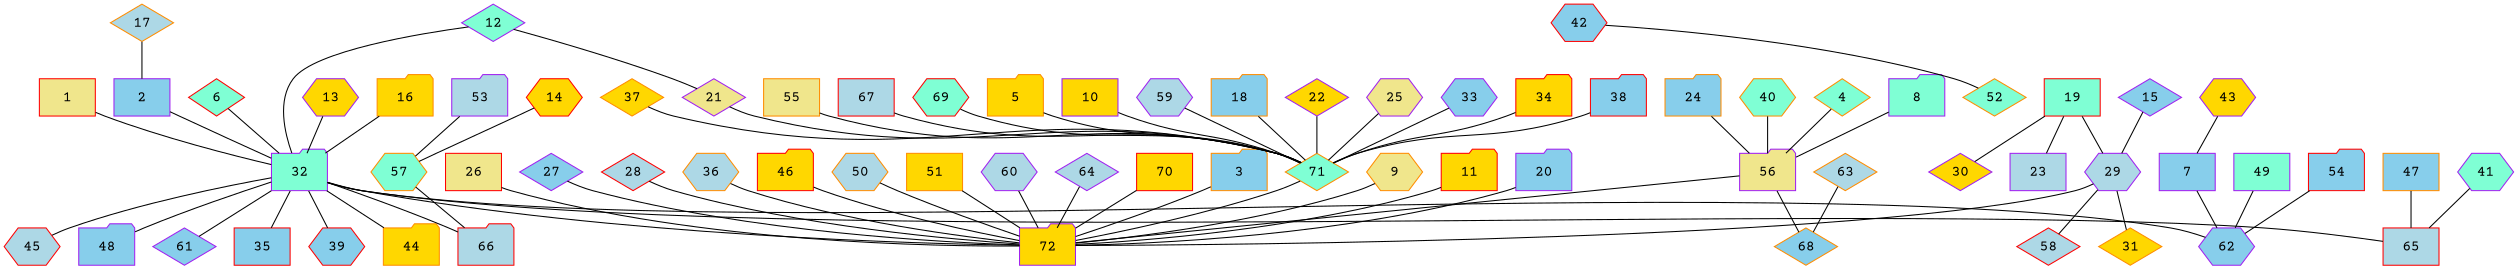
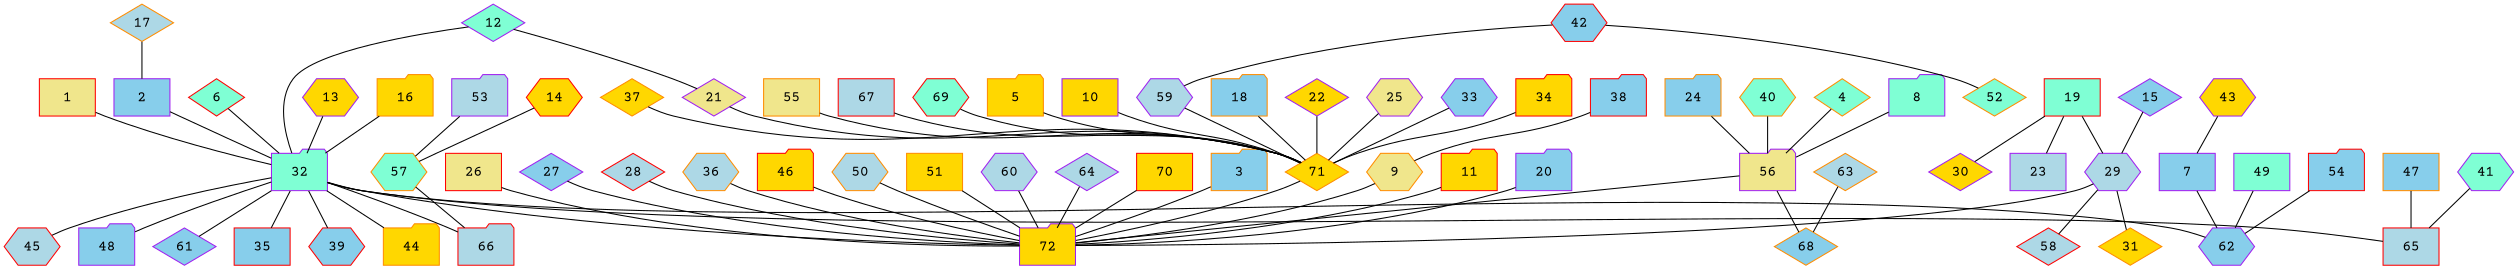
none -> (1366, 44)
(1461, 136) -> (1502, 135)
(1317, 172) -> (1317, 172)
